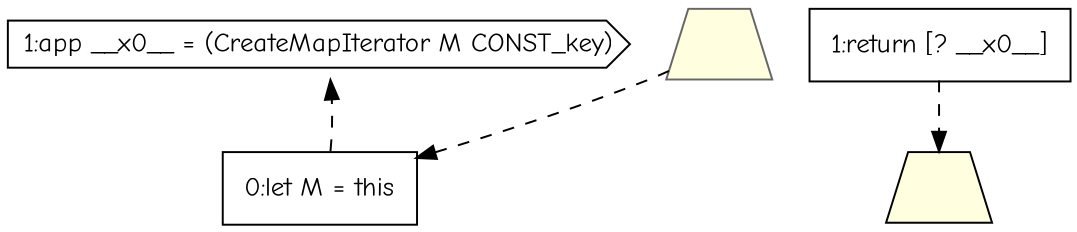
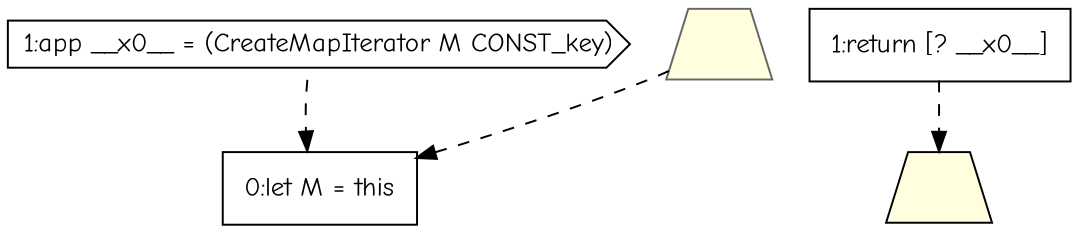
(332, 125) -> (306, 105)
